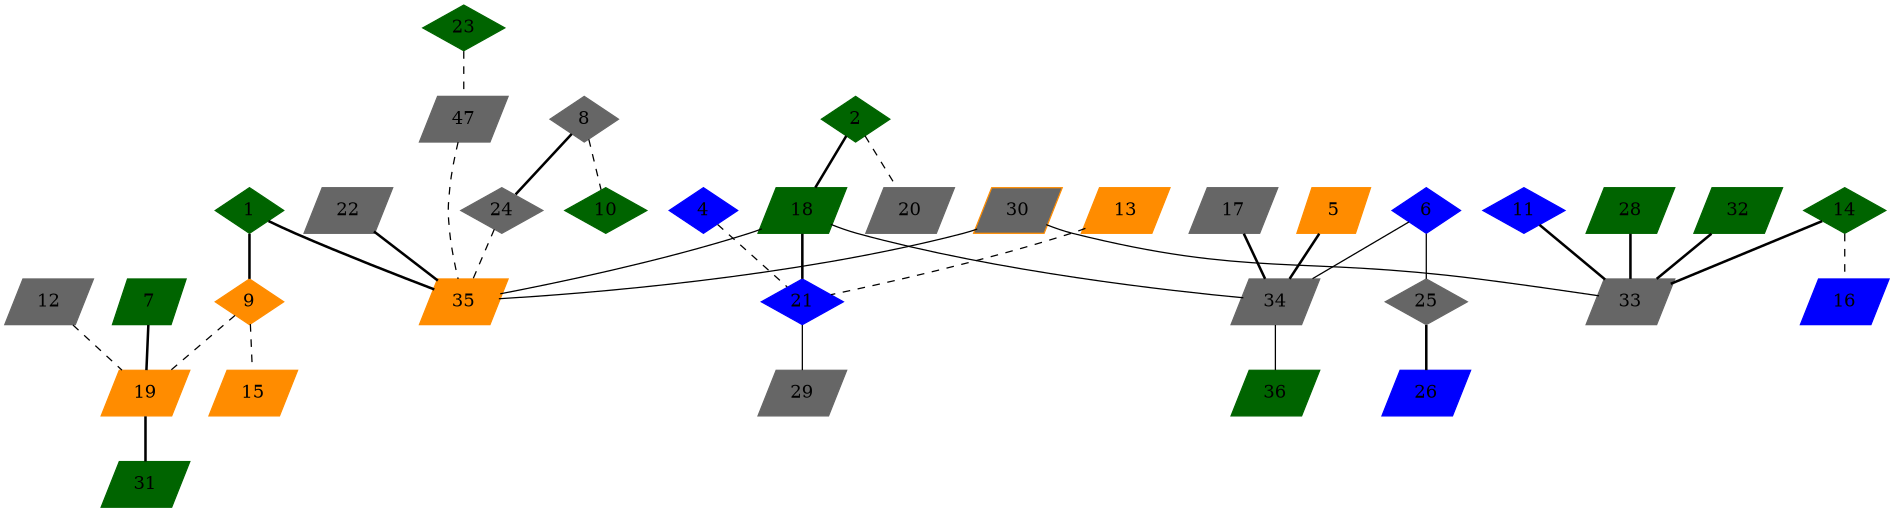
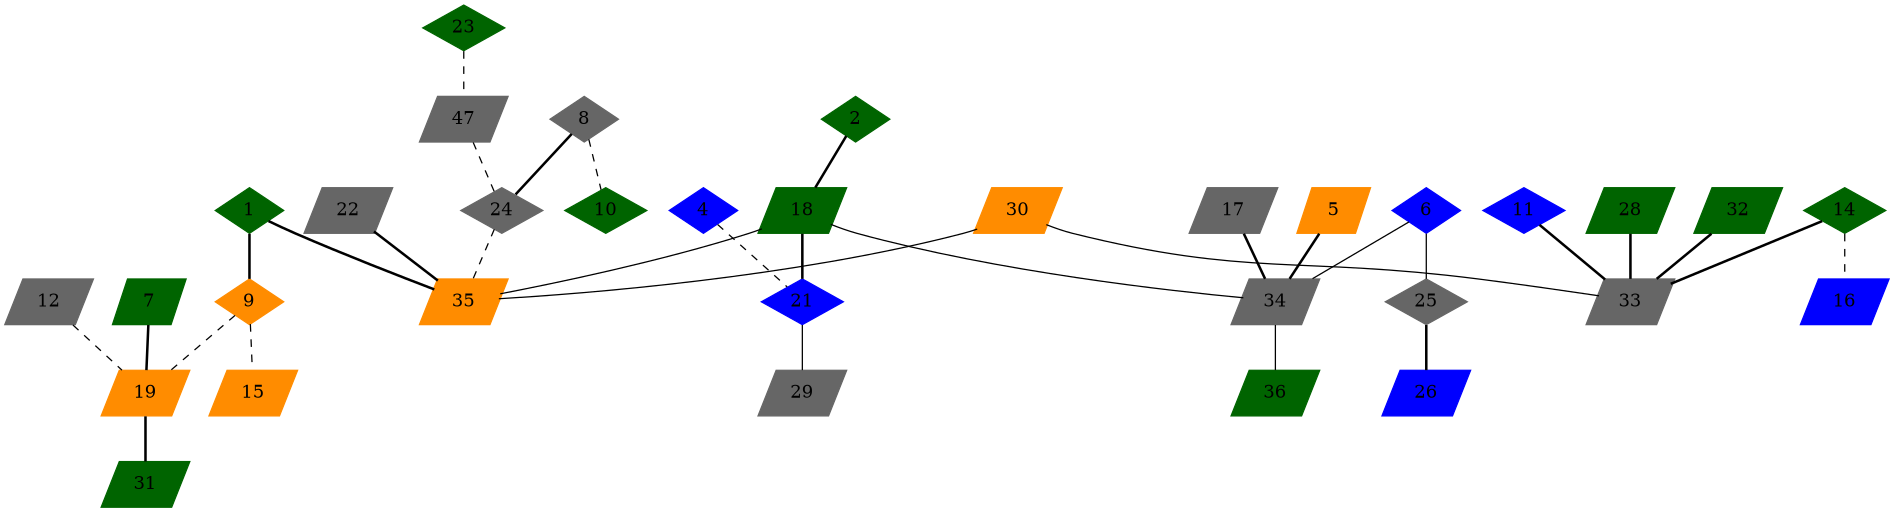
(448, 210) -> (484, 167)
(910, 210) -> none
(1018, 210) -> (1018, 210)
(1126, 210) -> none
